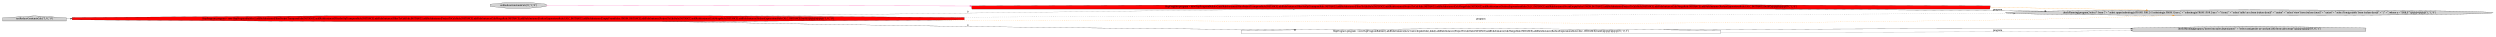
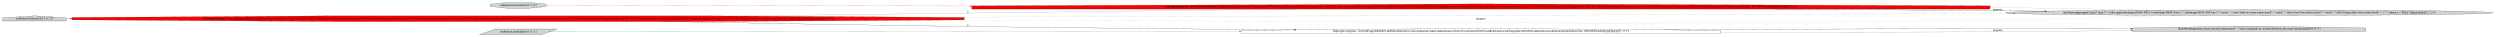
none -> (518, 32)
